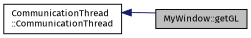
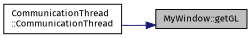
(144, 13) -> (134, 25)
